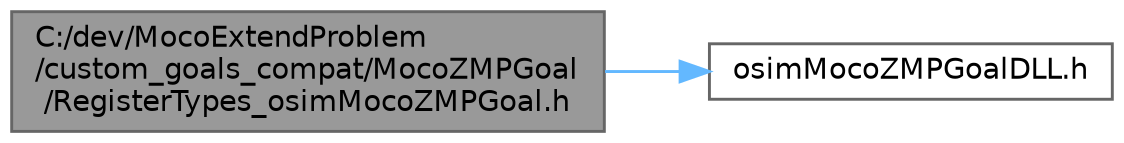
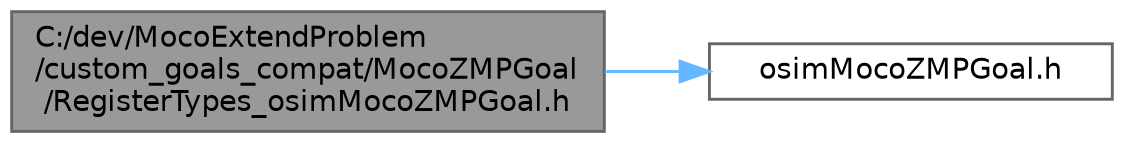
(911, 72) -> (911, 72)
